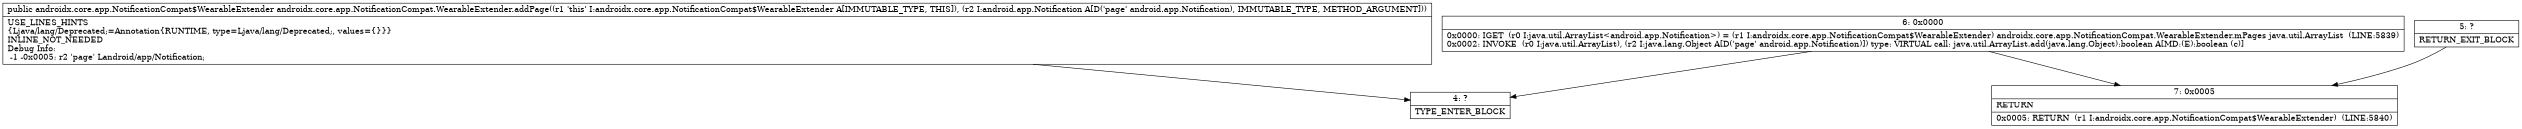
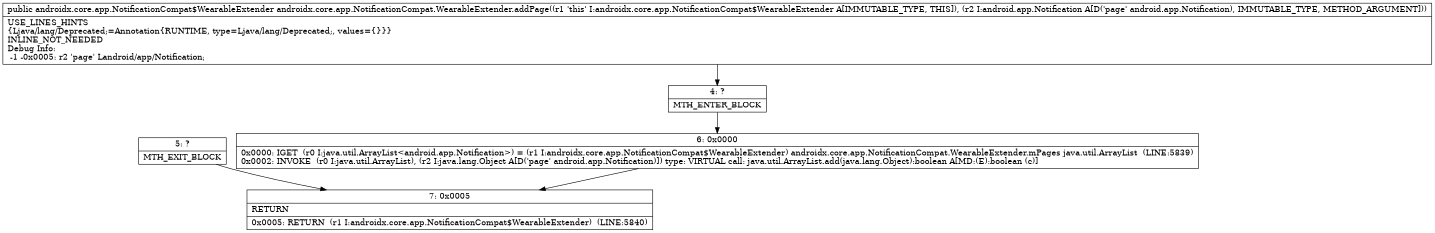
(2467, 40) -> (182, 157)
(1664, 74) -> (717, 120)
(1460, 112) -> (717, 105)
